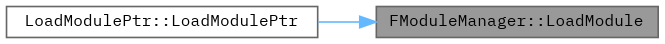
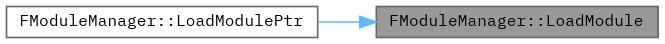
(162, 22) -> (162, 22)
